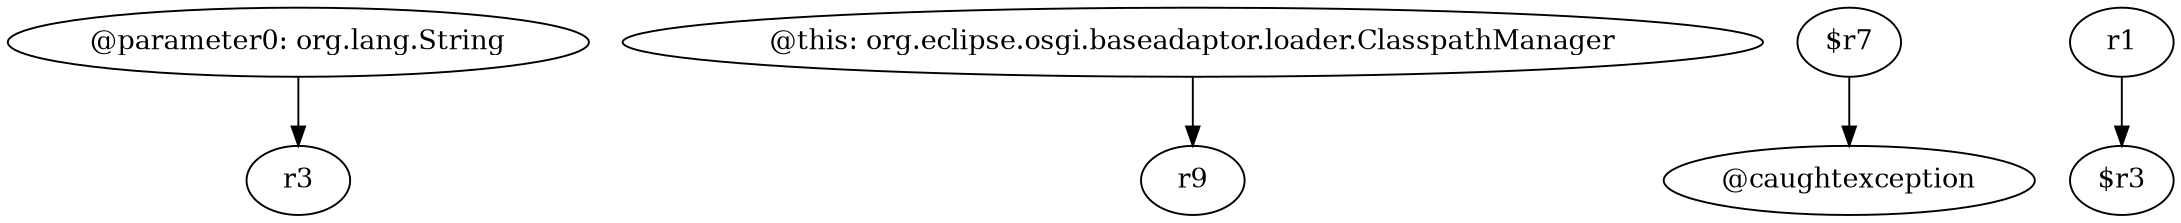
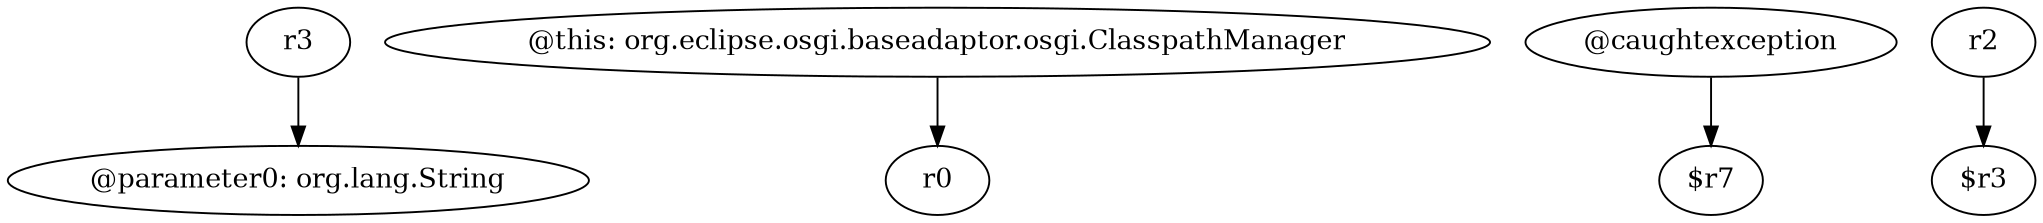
(1193, 42) -> (938, 42)
(2122, 42) -> (1984, 42)
(298, 102) -> (298, 102)
(1849, 102) -> (1711, 102)
(1193, 180) -> (938, 180)
